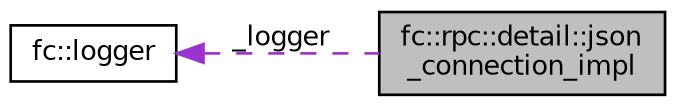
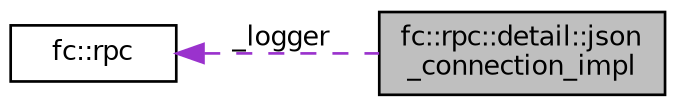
(93, 53) -> (93, 53)
